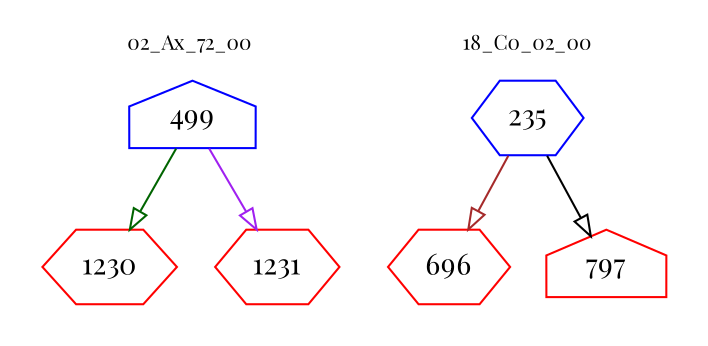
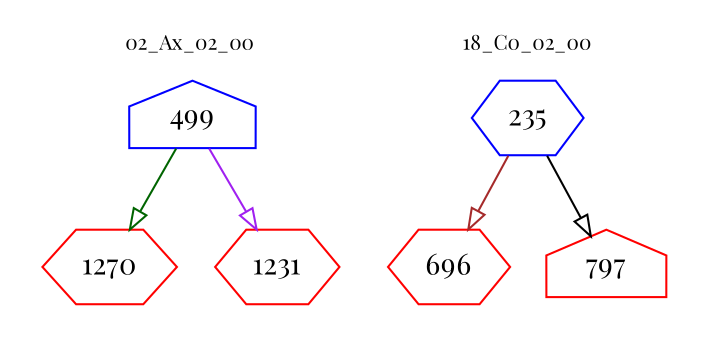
(190, 44) -> (190, 44)
(110, 267) -> (110, 267)
